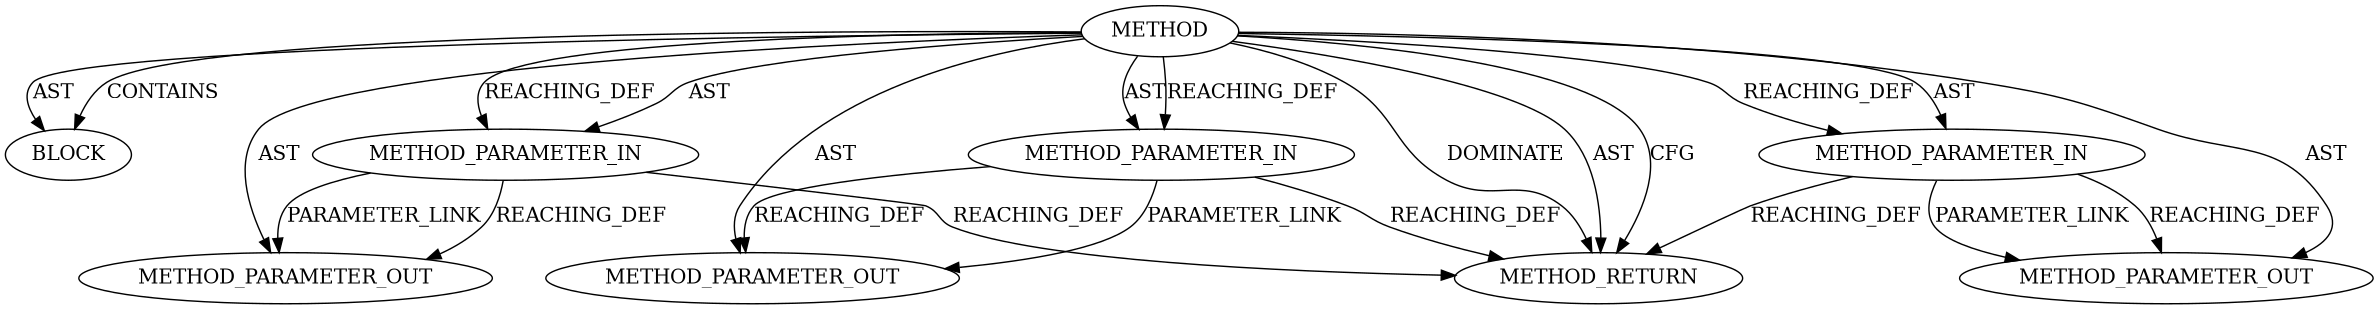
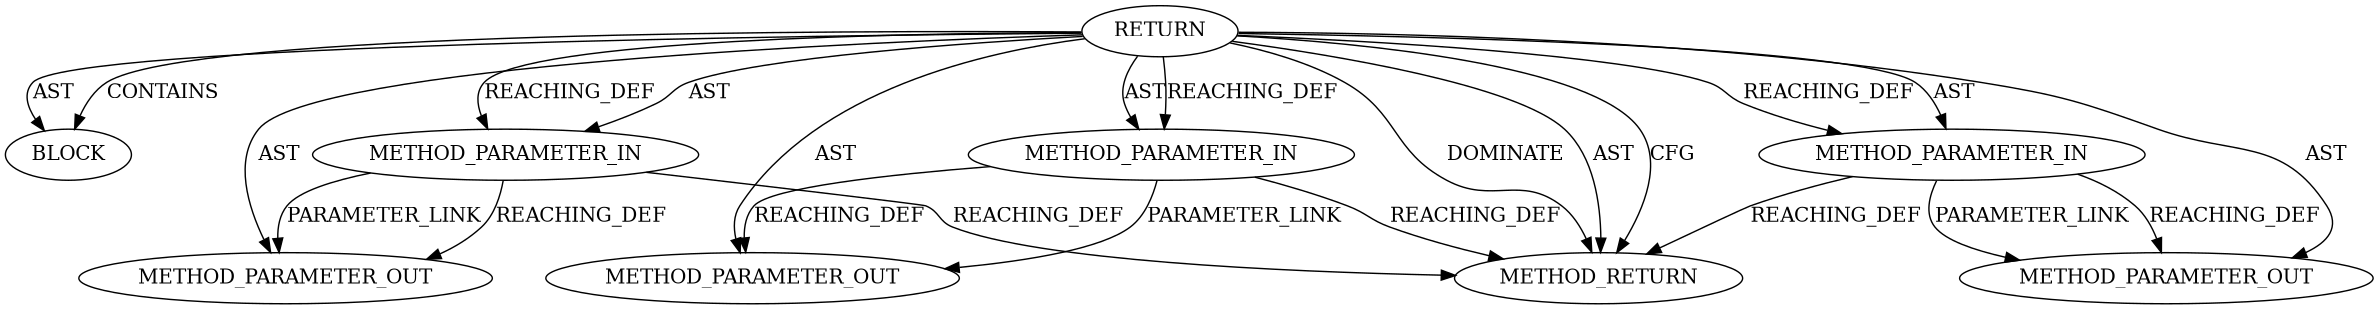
(1160, 31) -> (1160, 31)
